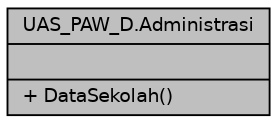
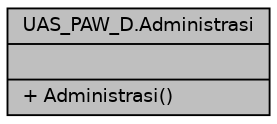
(98, 96) -> (98, 96)
